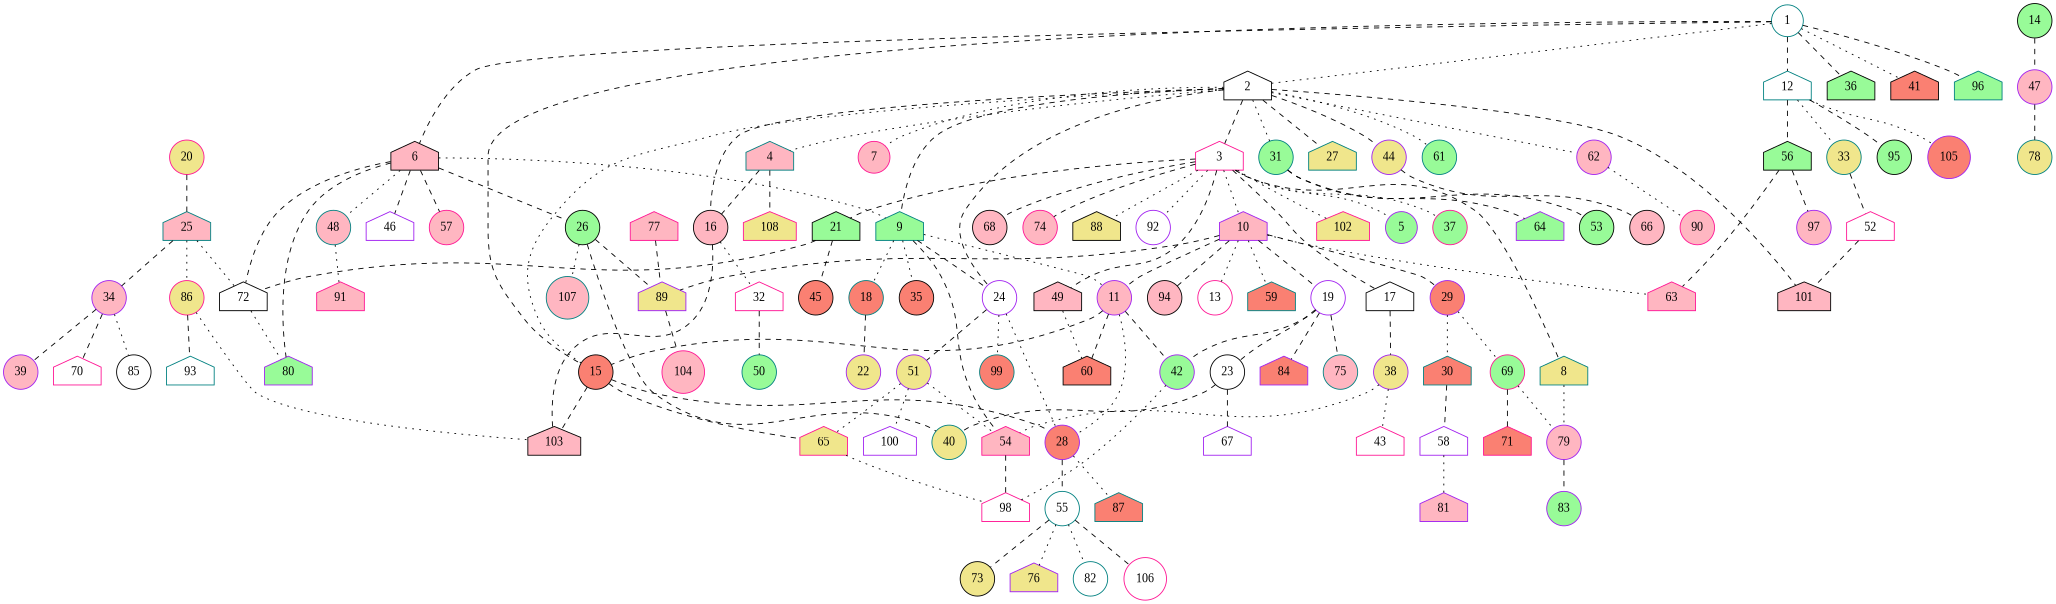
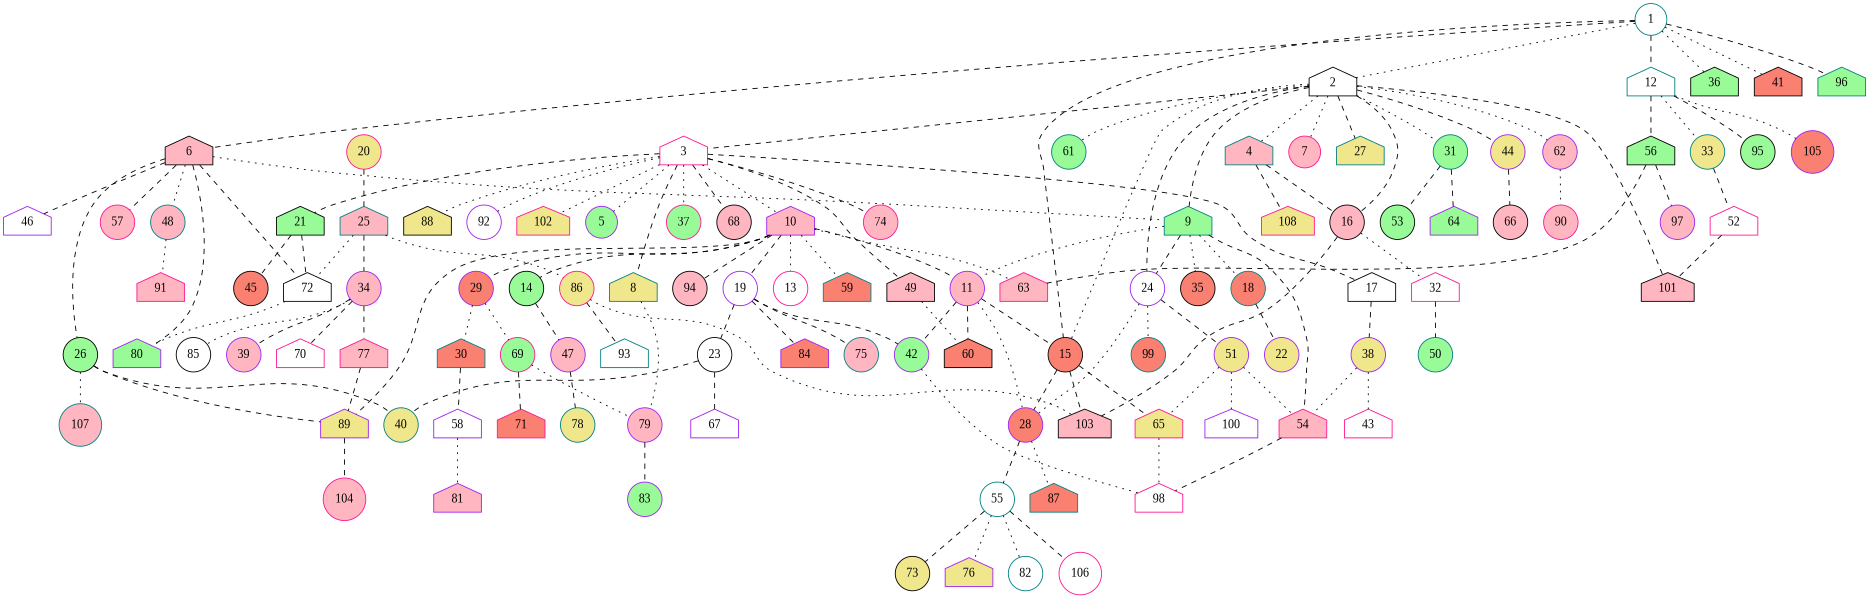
(1819, 54) -> (1683, 52)
none -> (596, 259)
none -> (364, 322)
